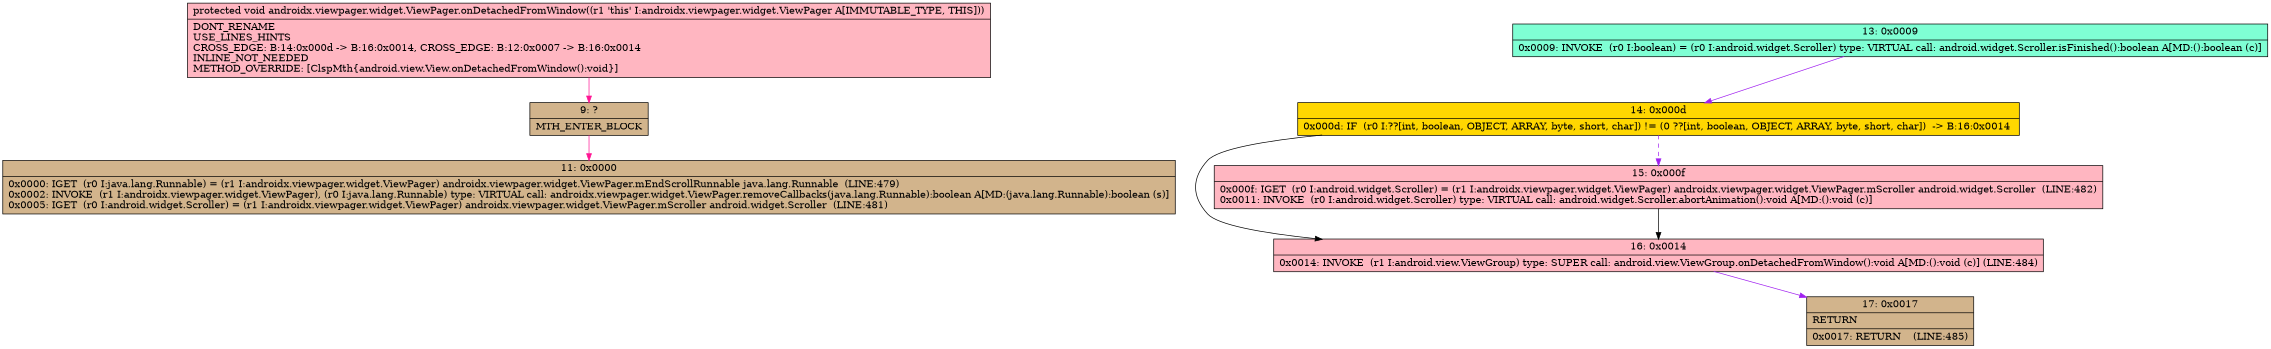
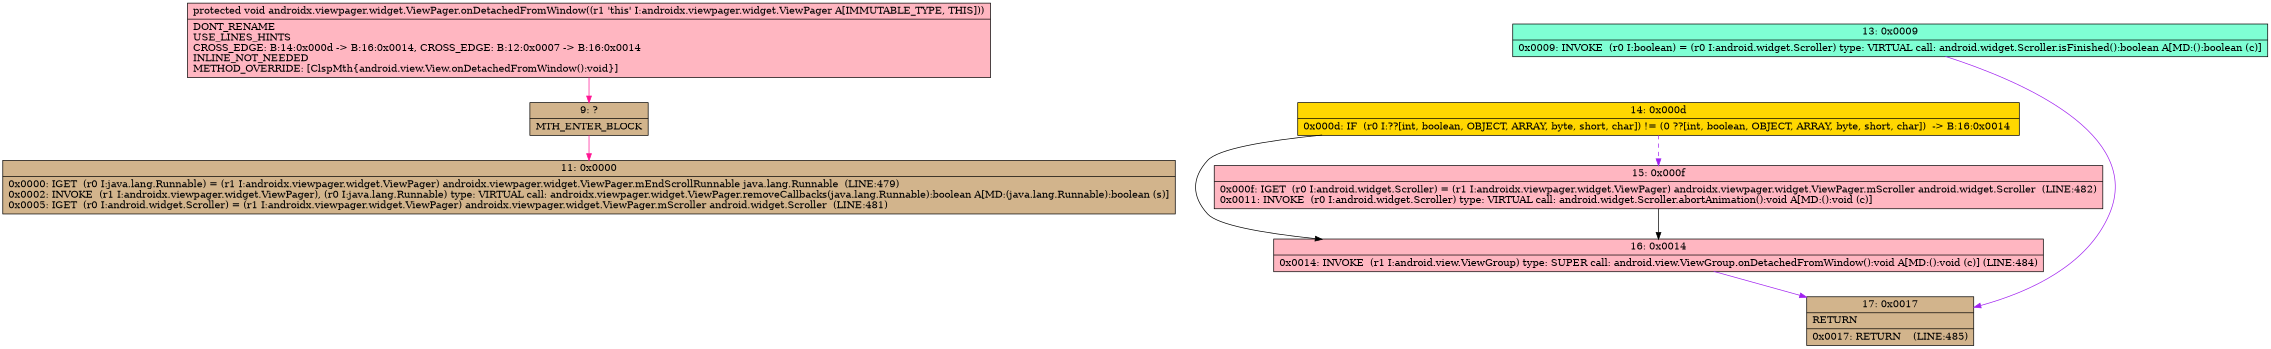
(1778, 79) -> (2112, 170)
